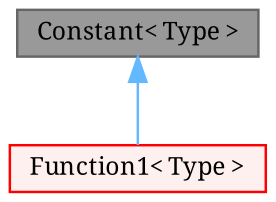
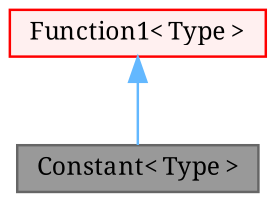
(138, 114) -> (138, 114)
